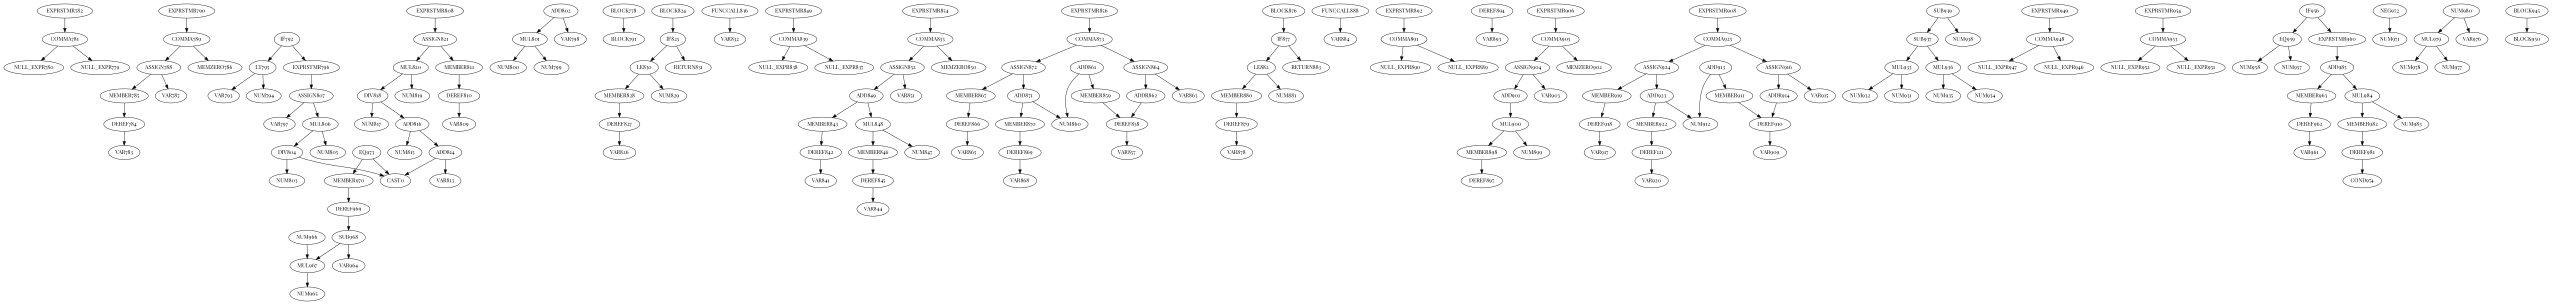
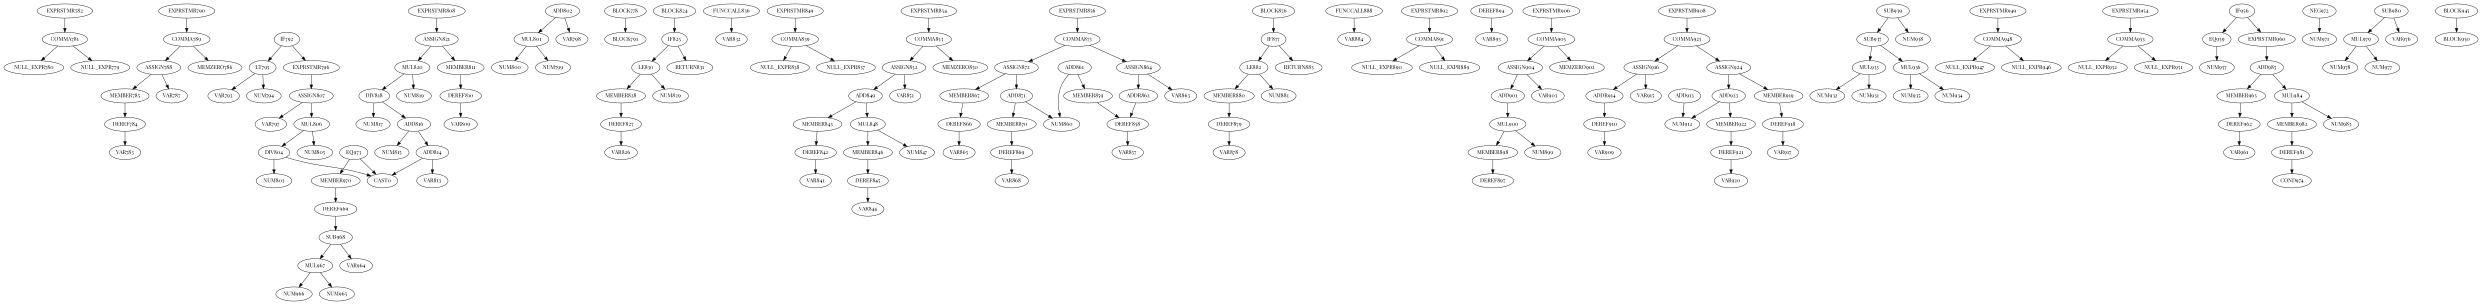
(2461, 11) -> (2391, 11)
(2250, 68) -> none
(1729, 96) -> none
(1652, 153) -> (1731, 153)
(307, 250) -> (306, 278)
